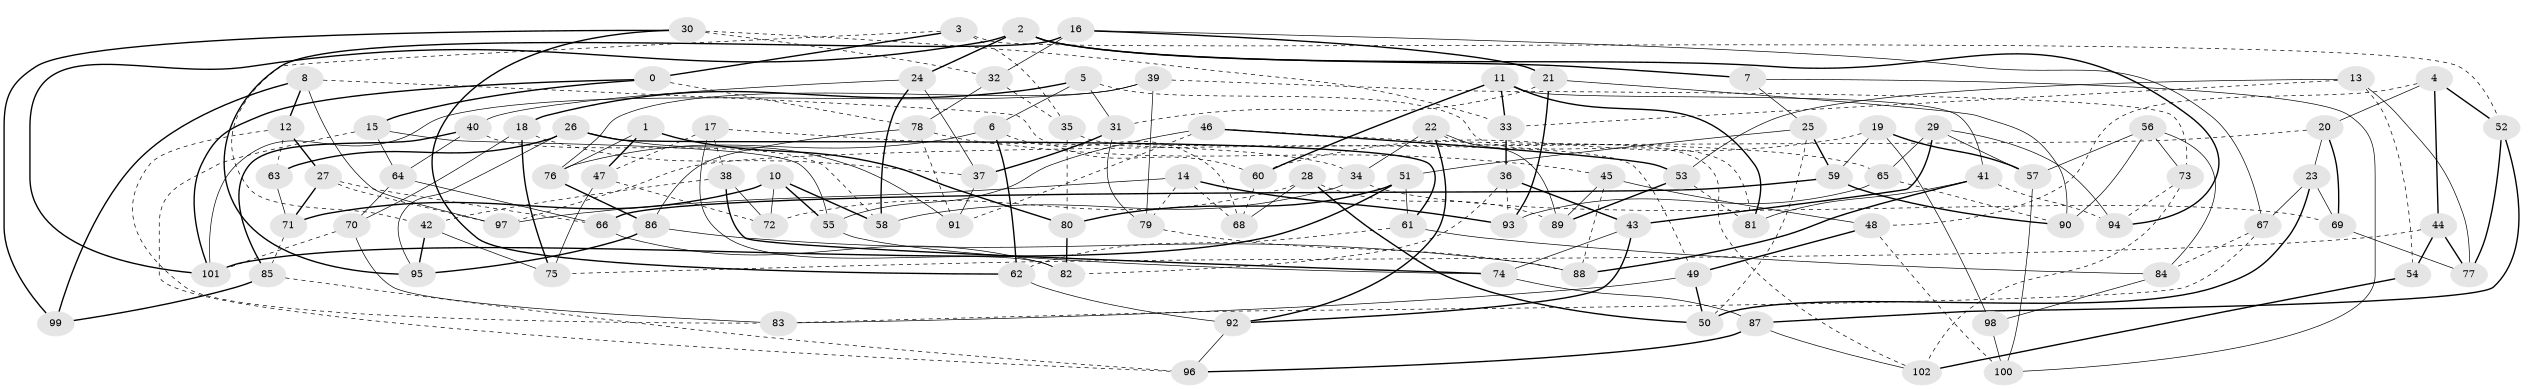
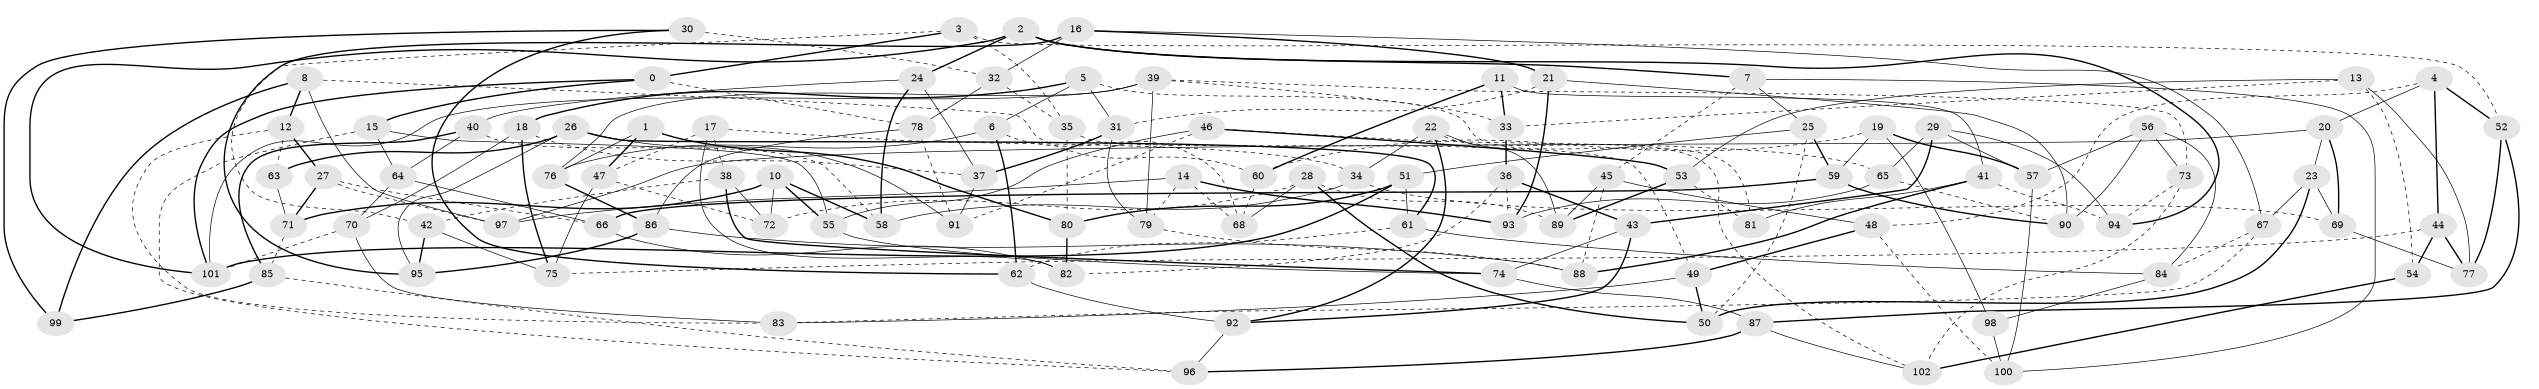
(1101, 58) -> (1308, 93)
(1667, 112) -> none
(1858, 143) -> (1049, 150)
(1229, 156) -> (1677, 128)
